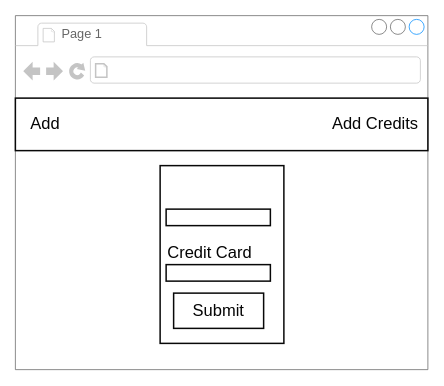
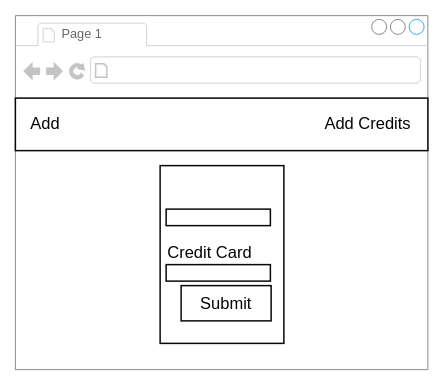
(375, 124) -> (368, 124)
(219, 311) -> (226, 303)
